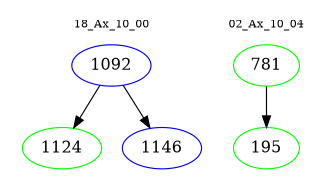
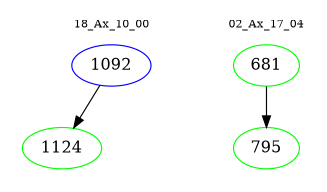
(266, 25) -> (266, 25)
(266, 65) -> (266, 65)
(162, 148) -> none
(266, 148) -> (266, 148)
